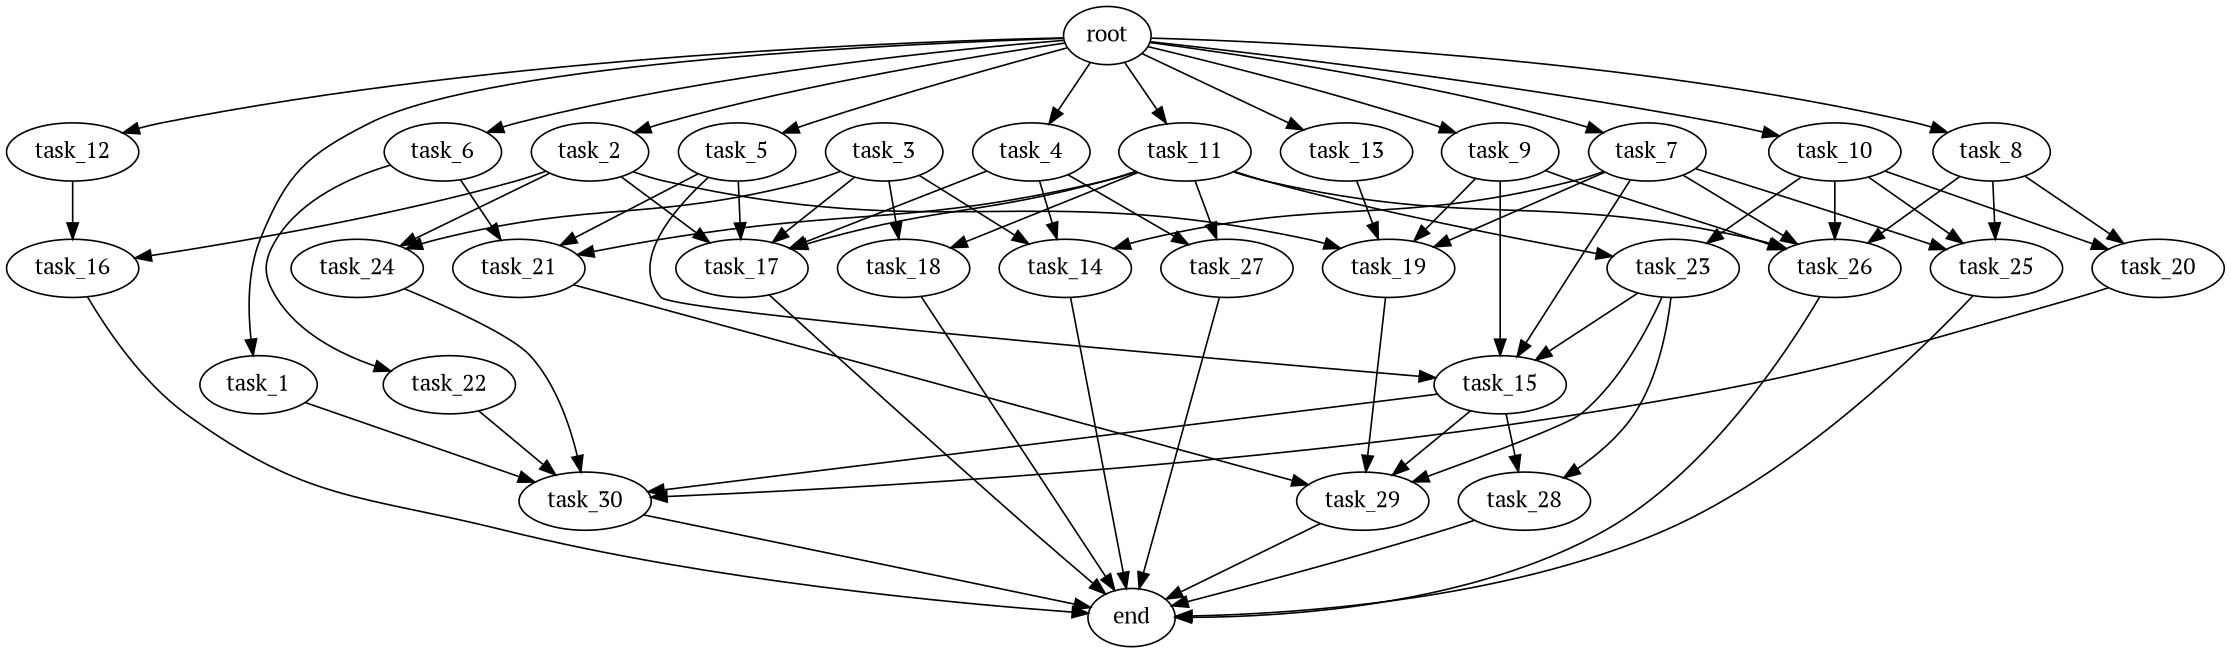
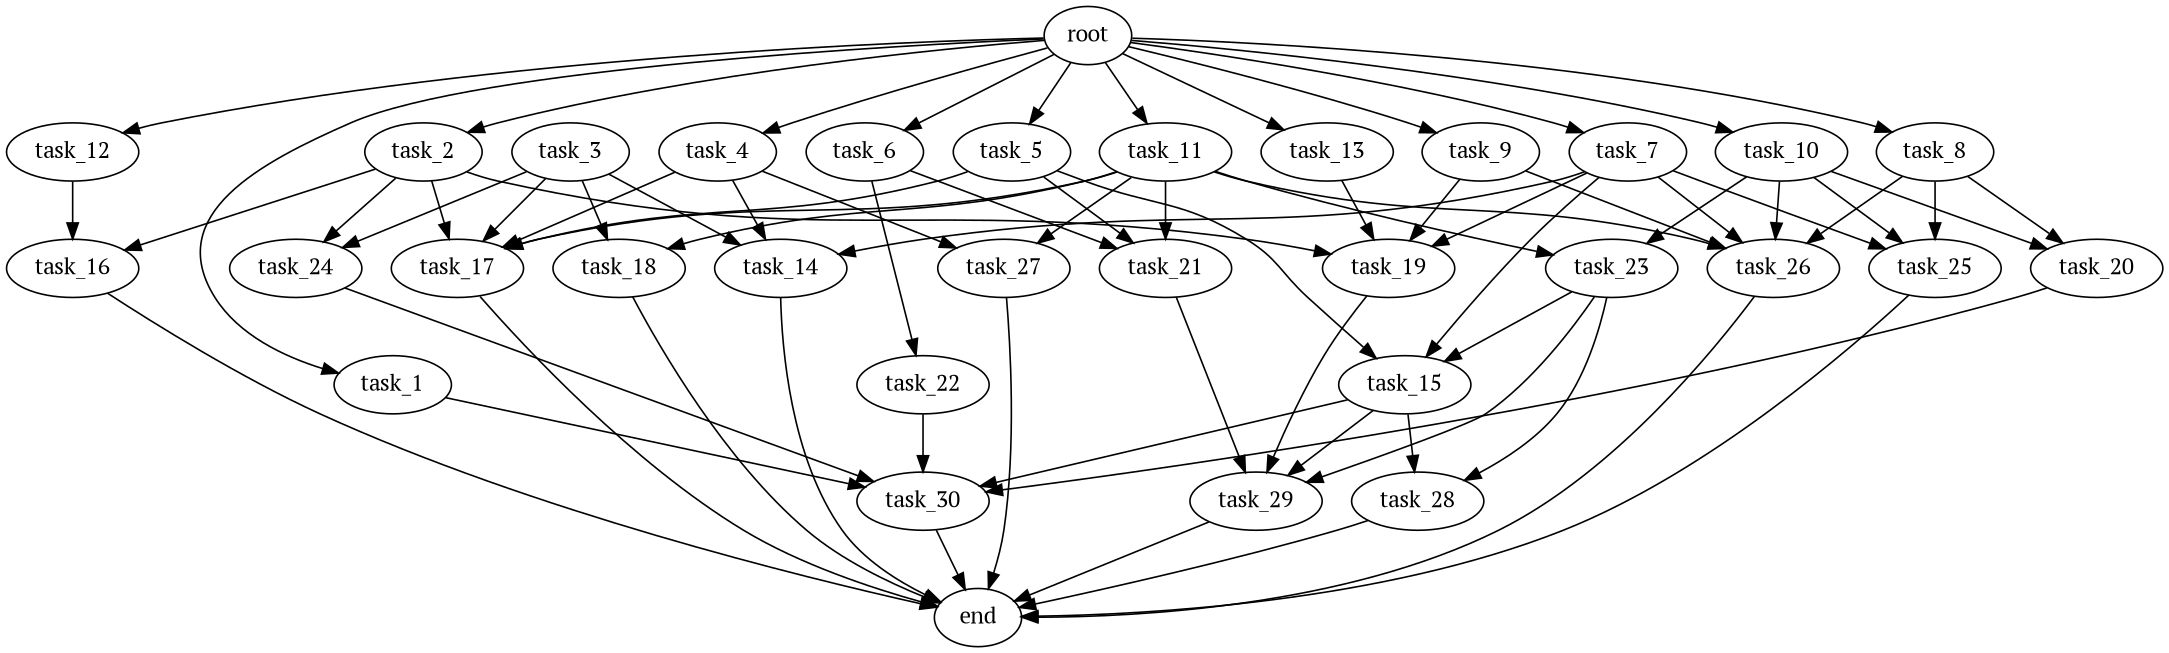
(1500, 260) -> none
